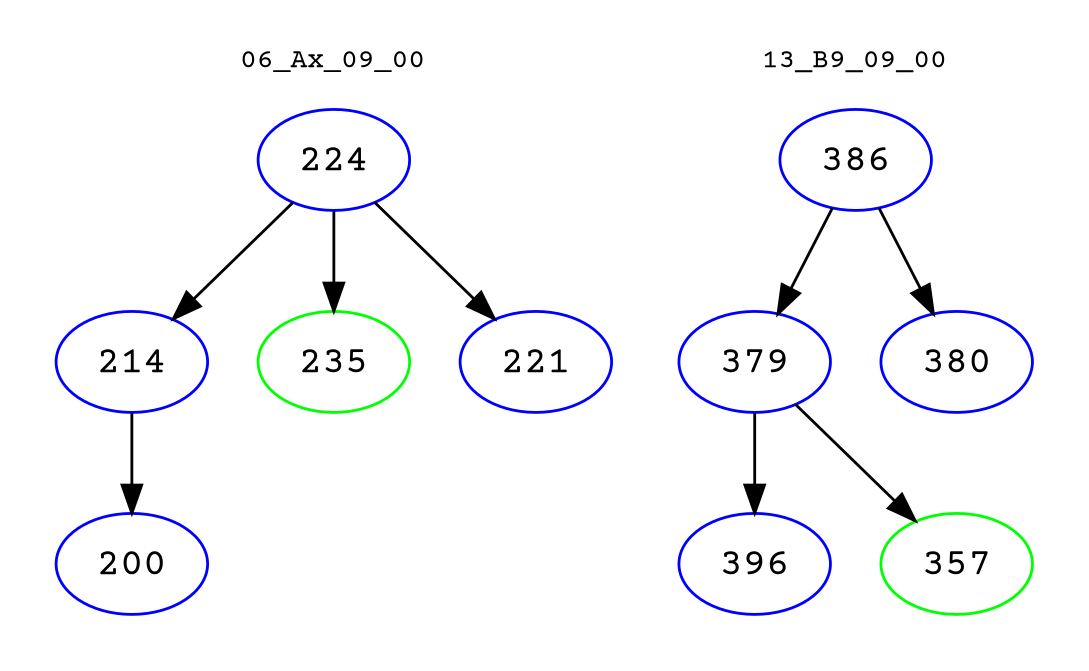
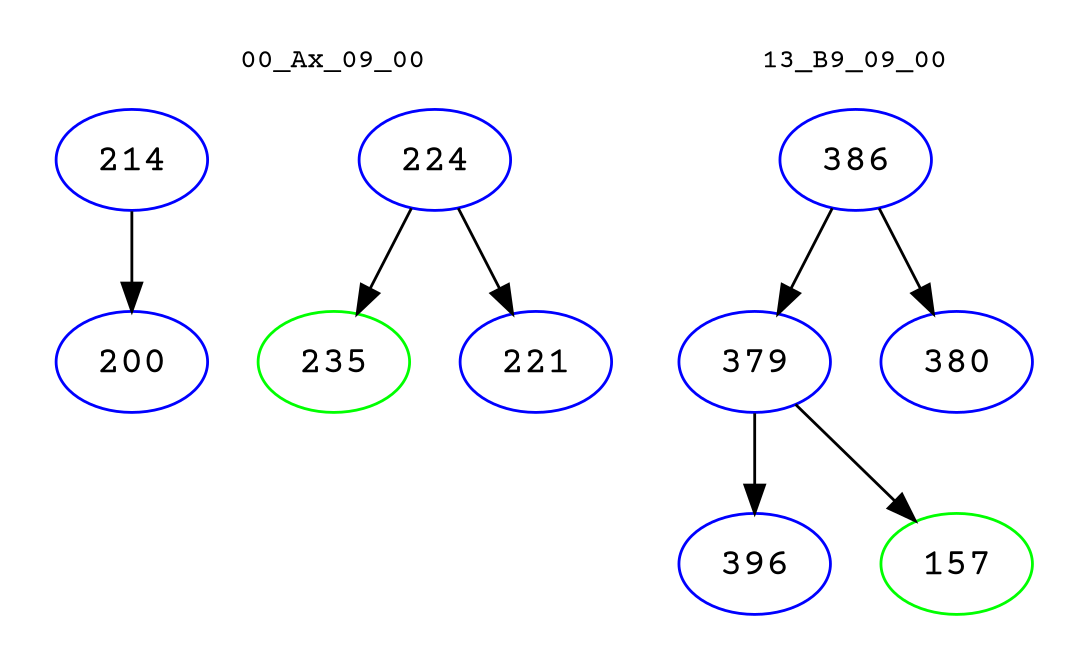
(334, 60) -> (334, 60)
(243, 251) -> none
(957, 564) -> (957, 564)
